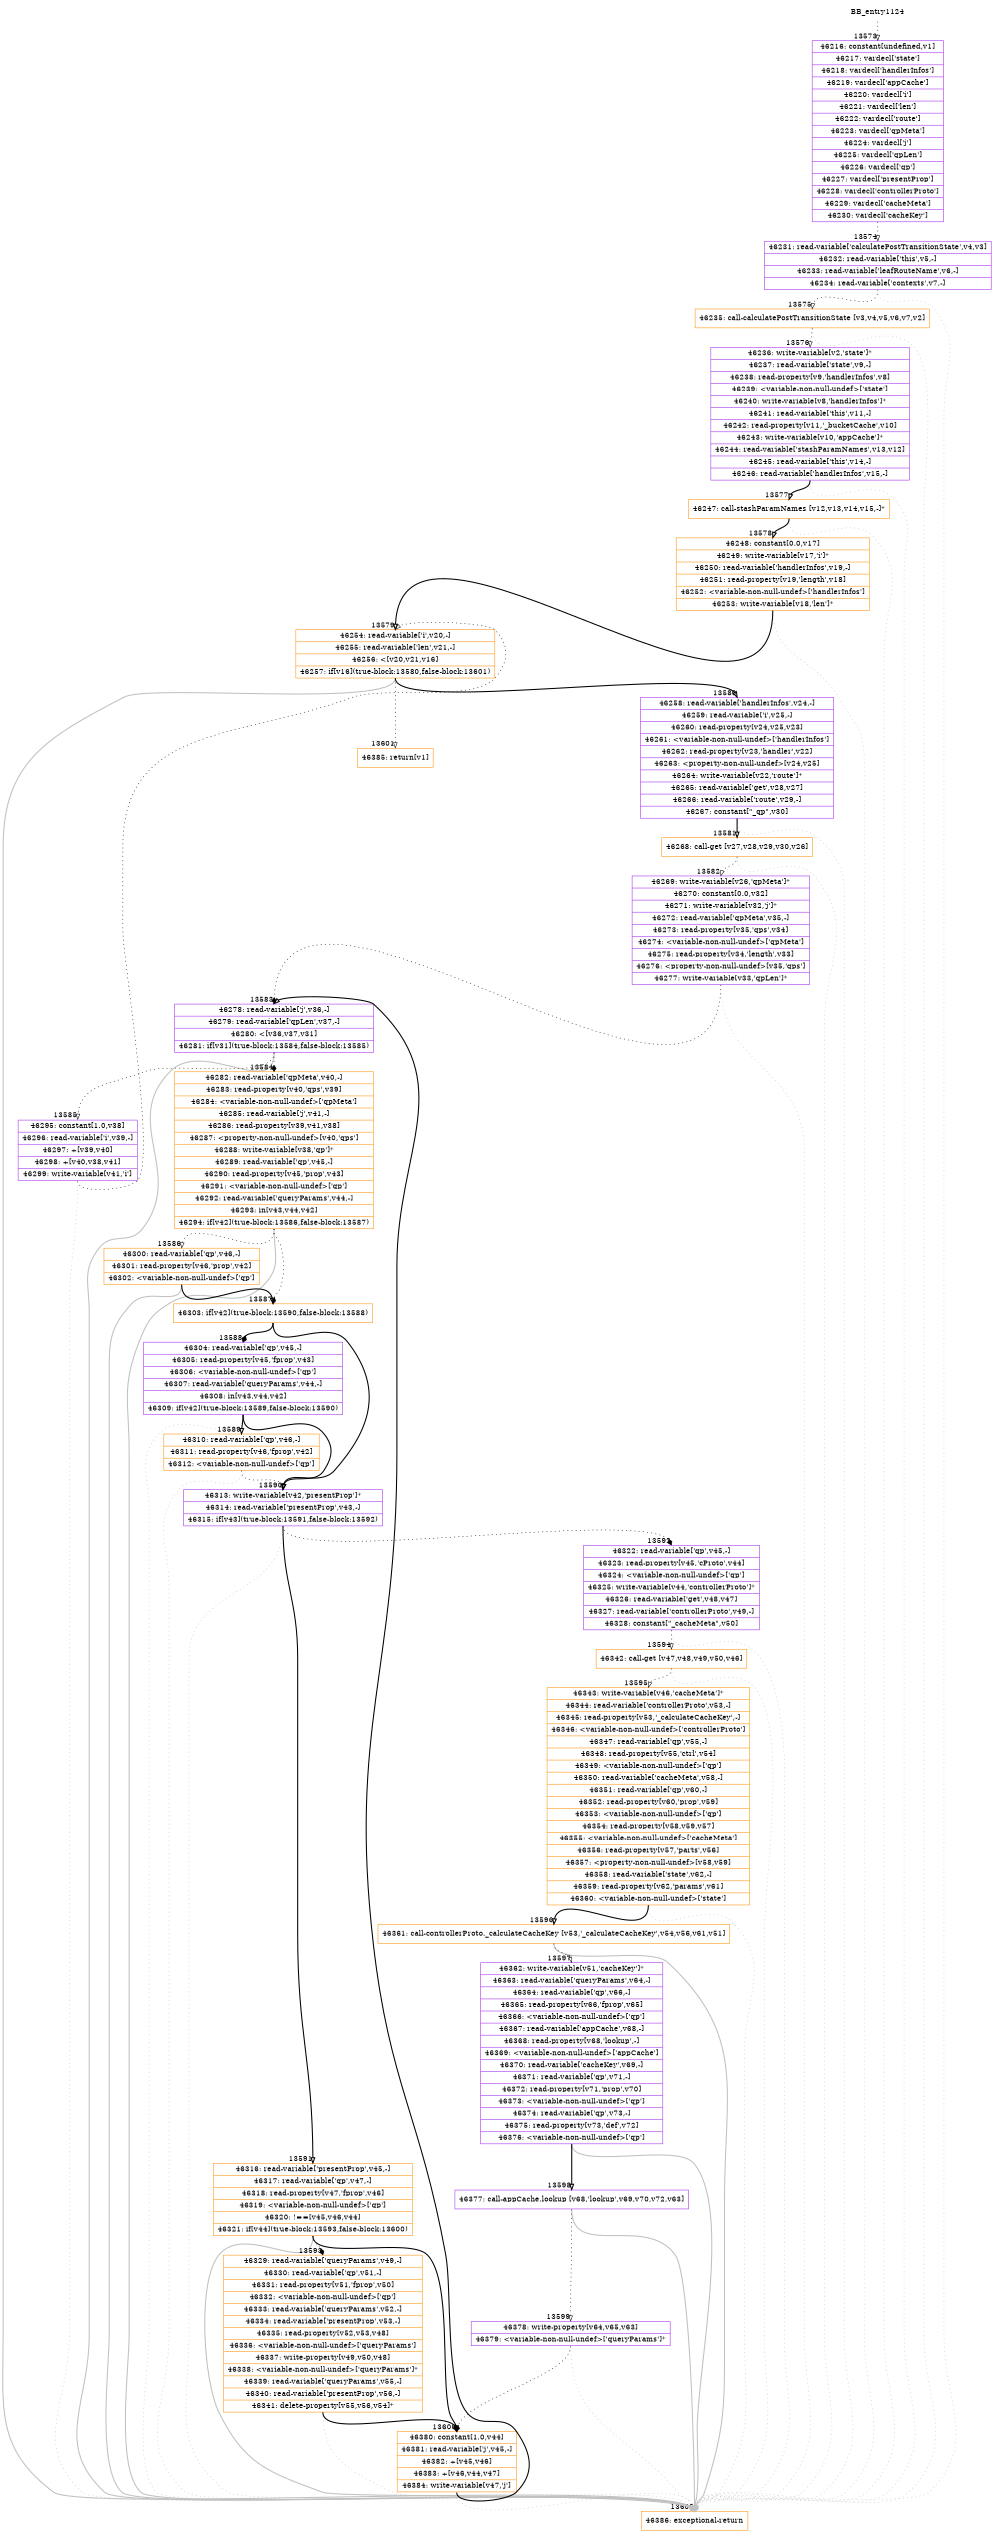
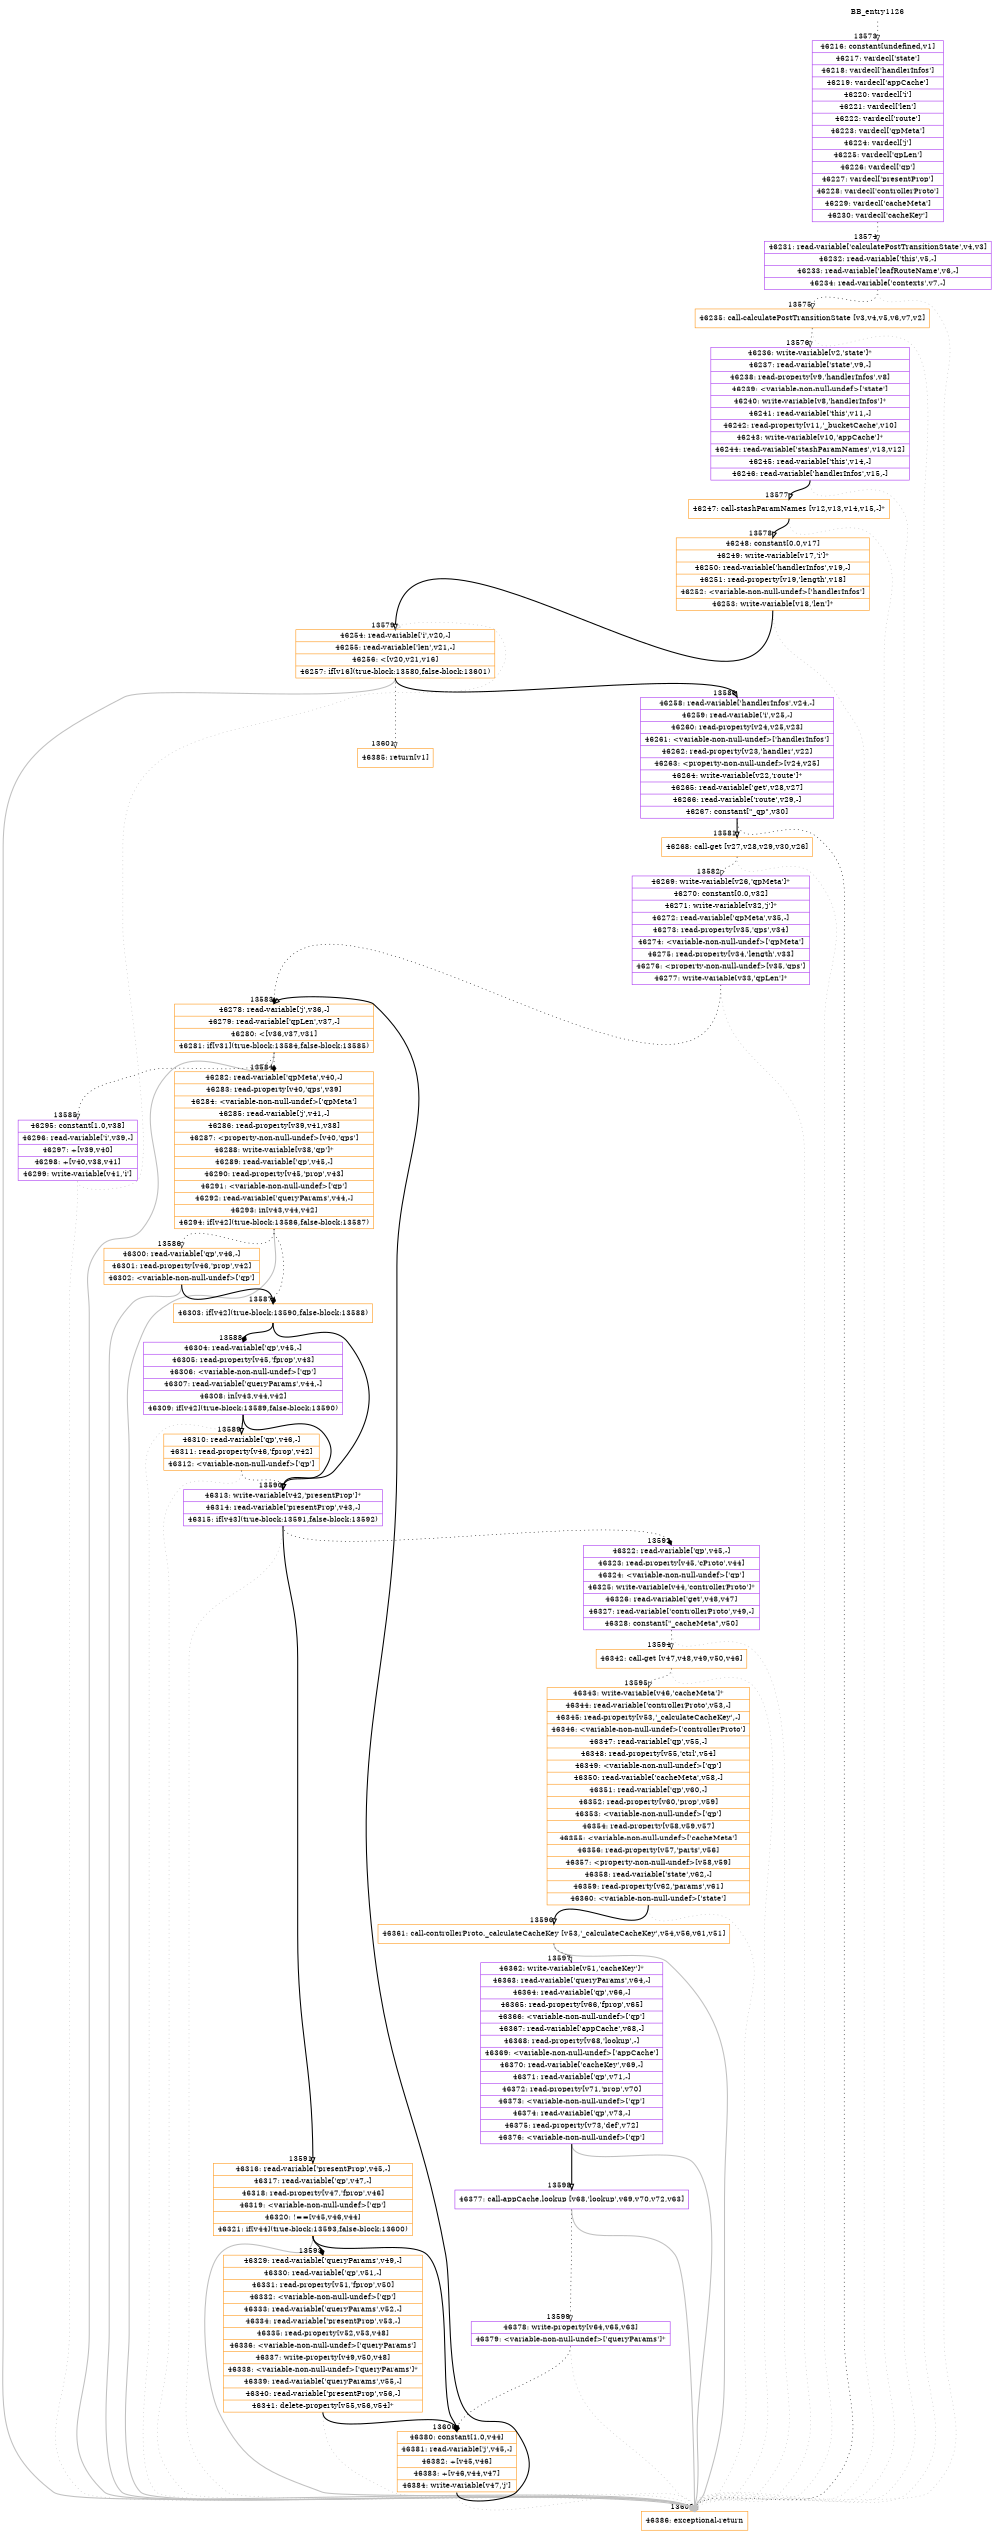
(878, 12) -> (878, 12)
(162, 760) -> (162, 760)
(274, 1028) -> (274, 1028)
(844, 1684) -> (844, 1684)
(316, 2243) -> (316, 2243)
